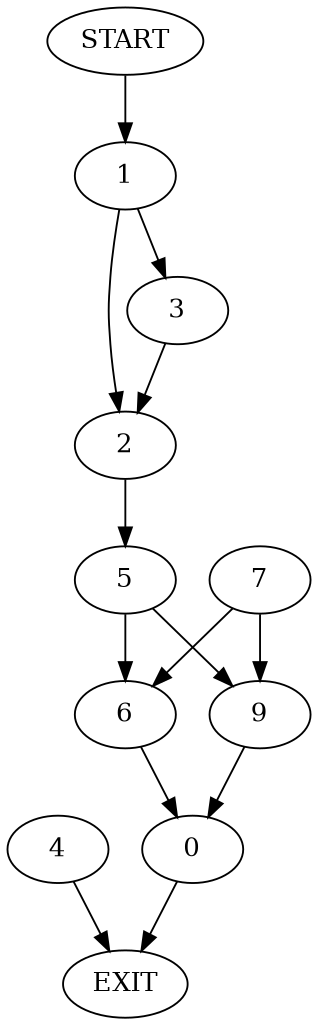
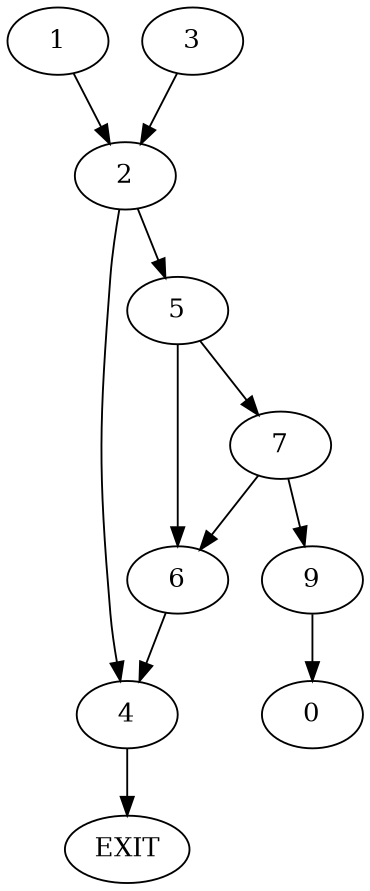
(125, 41) -> none
(148, 234) -> none
none -> (102, 436)
(184, 639) -> (223, 371)
(155, 774) -> (156, 638)
(164, 908) -> none
